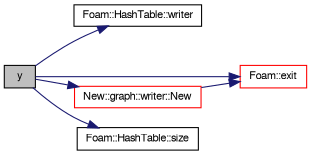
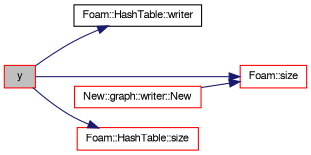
(20, 77) -> (20, 77)
(273, 77) -> (273, 77)
(58, 83) -> none
(138, 139) -> (138, 139)
